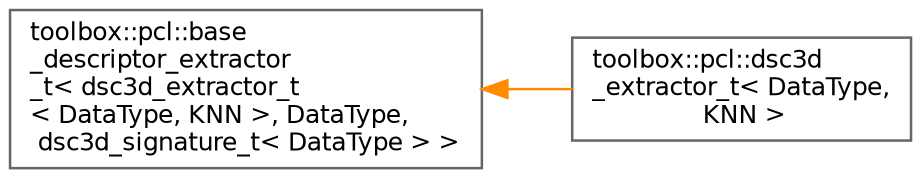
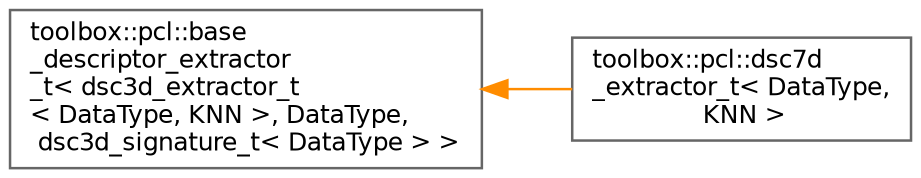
(742, 89) -> (742, 89)
